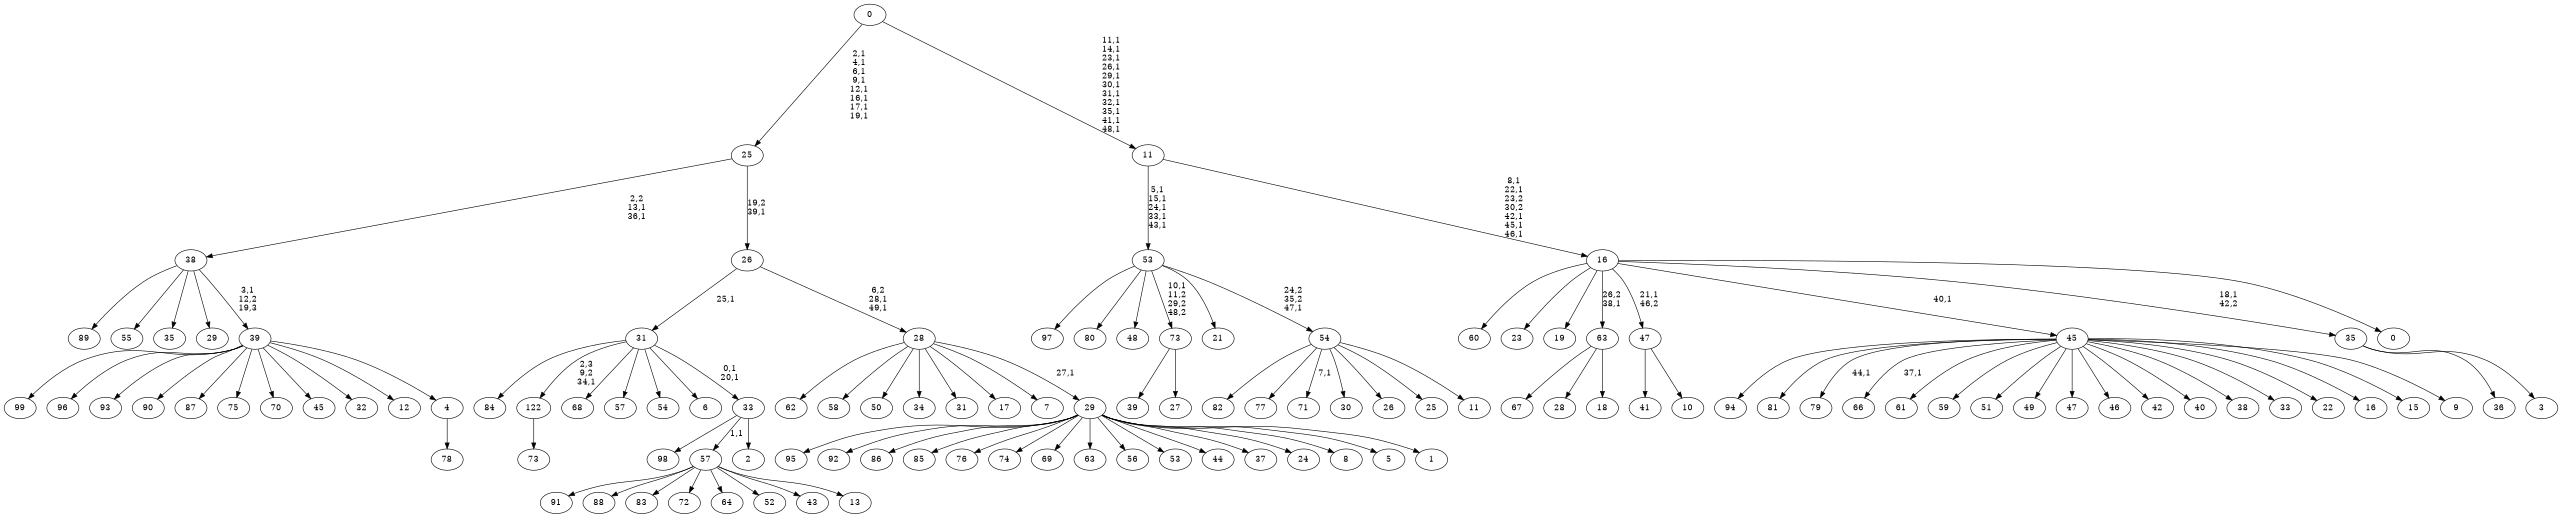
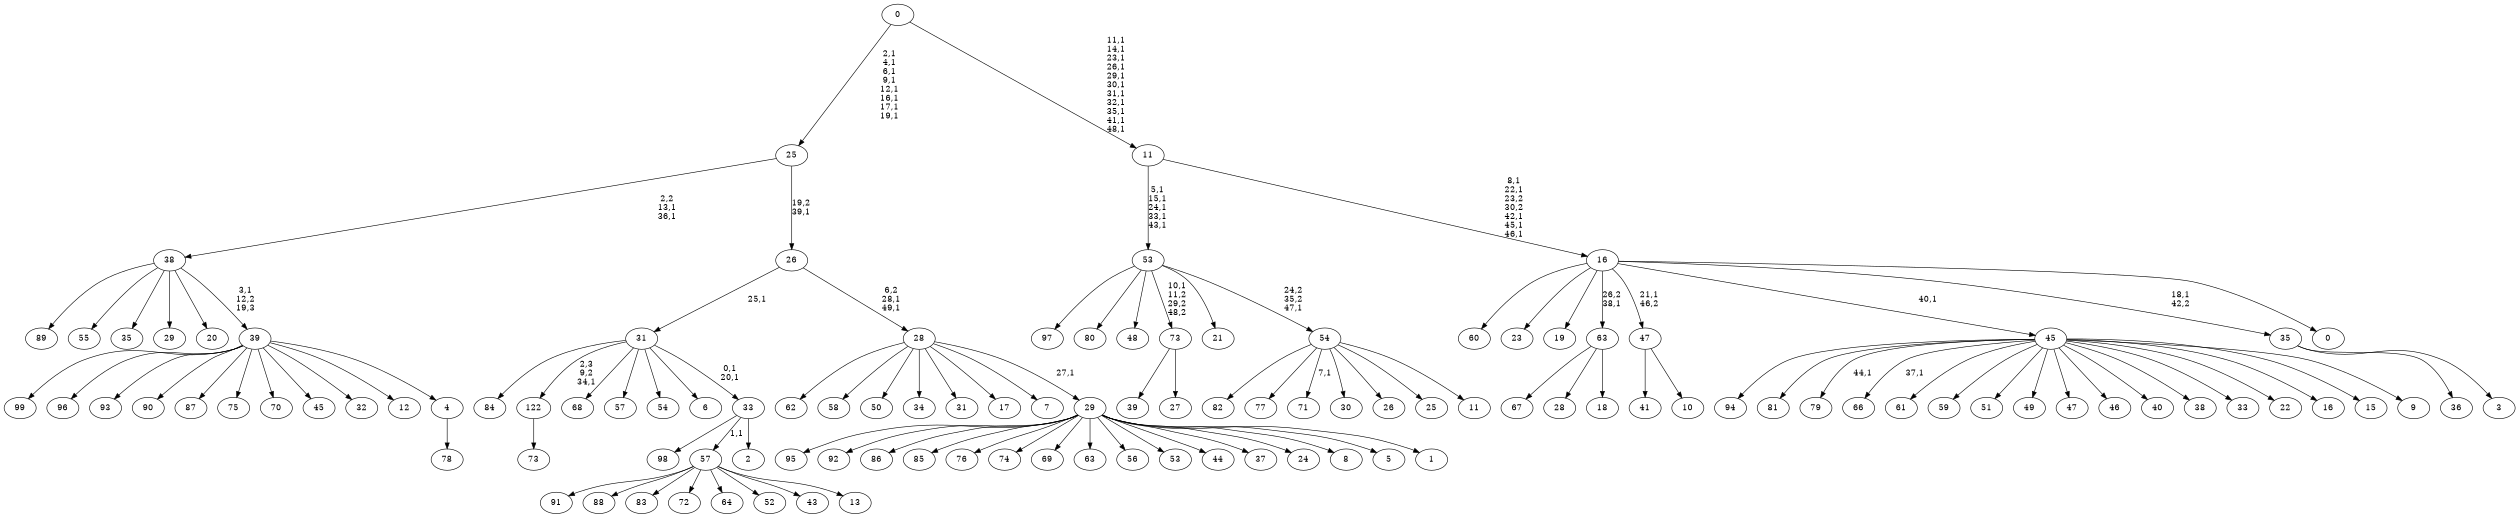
none -> (212, 339)
(2158, 408) -> none
